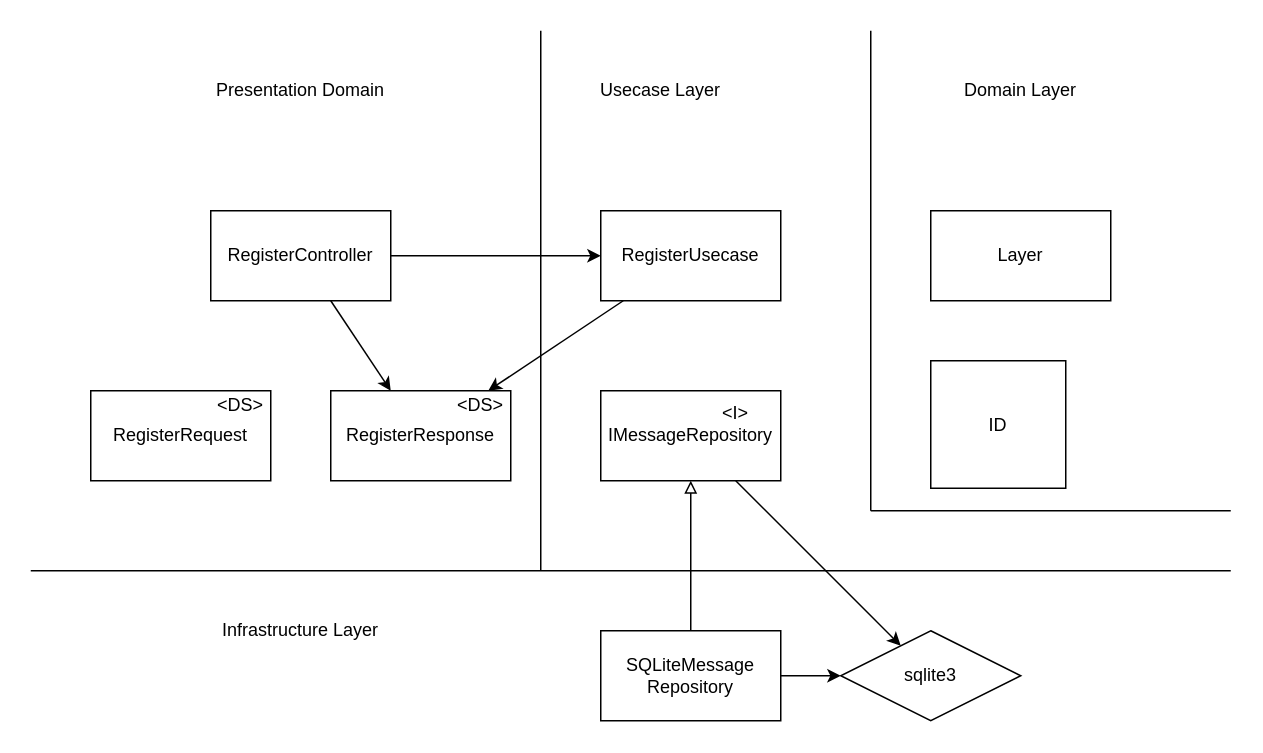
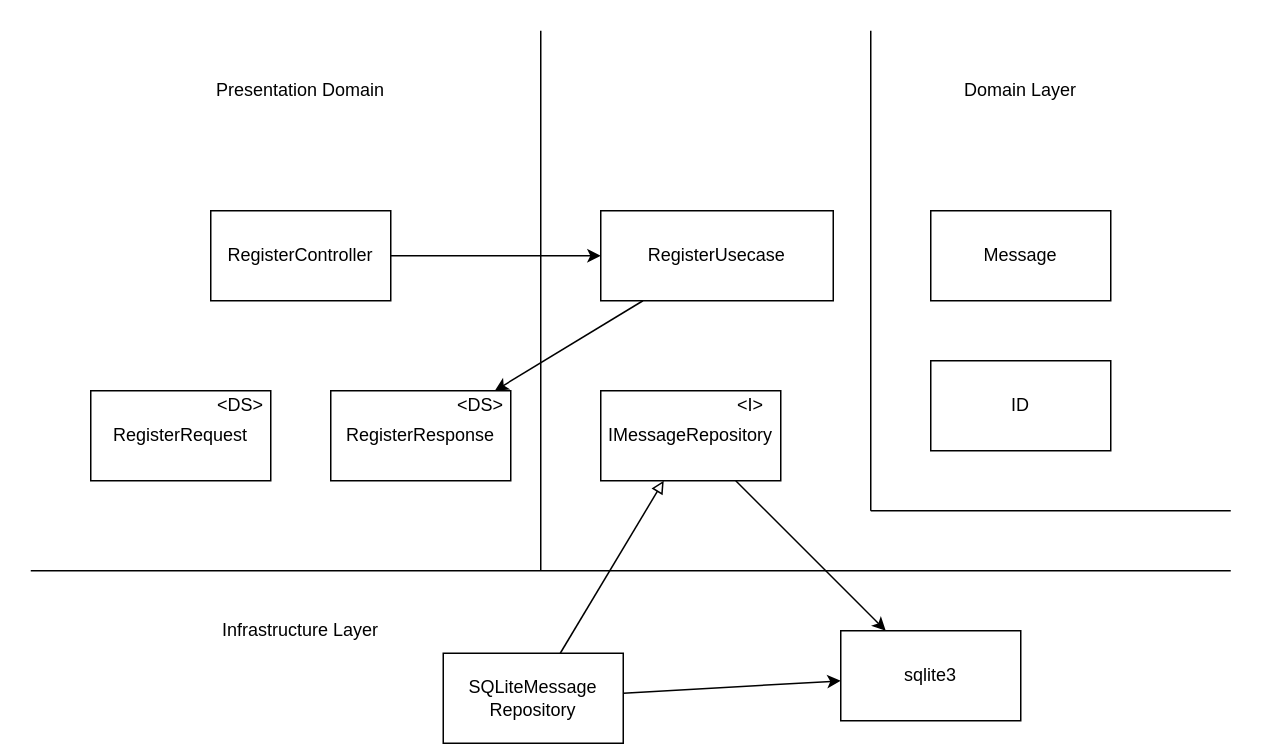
(661, 91) -> none
(691, 256) -> (717, 256)
(1021, 256) -> (1021, 256)
(358, 342) -> none
(736, 413) -> (751, 406)
(998, 425) -> (1021, 406)
(691, 676) -> (533, 698)
(931, 676) -> (931, 676)
